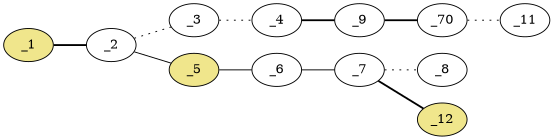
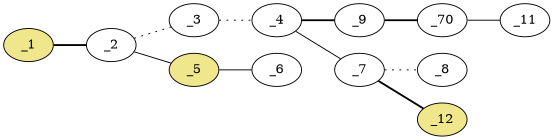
(484, 20) -> (484, 20)
(318, 70) -> (318, 45)
